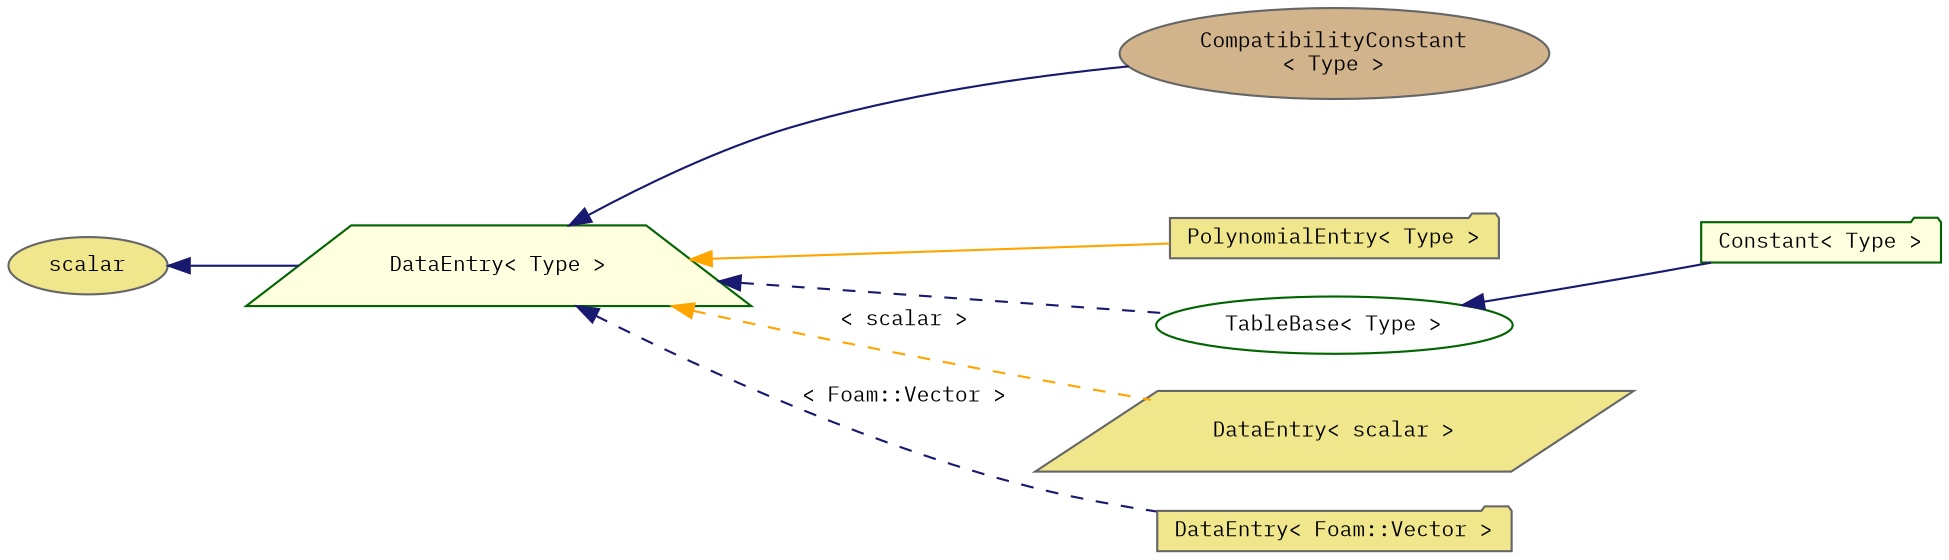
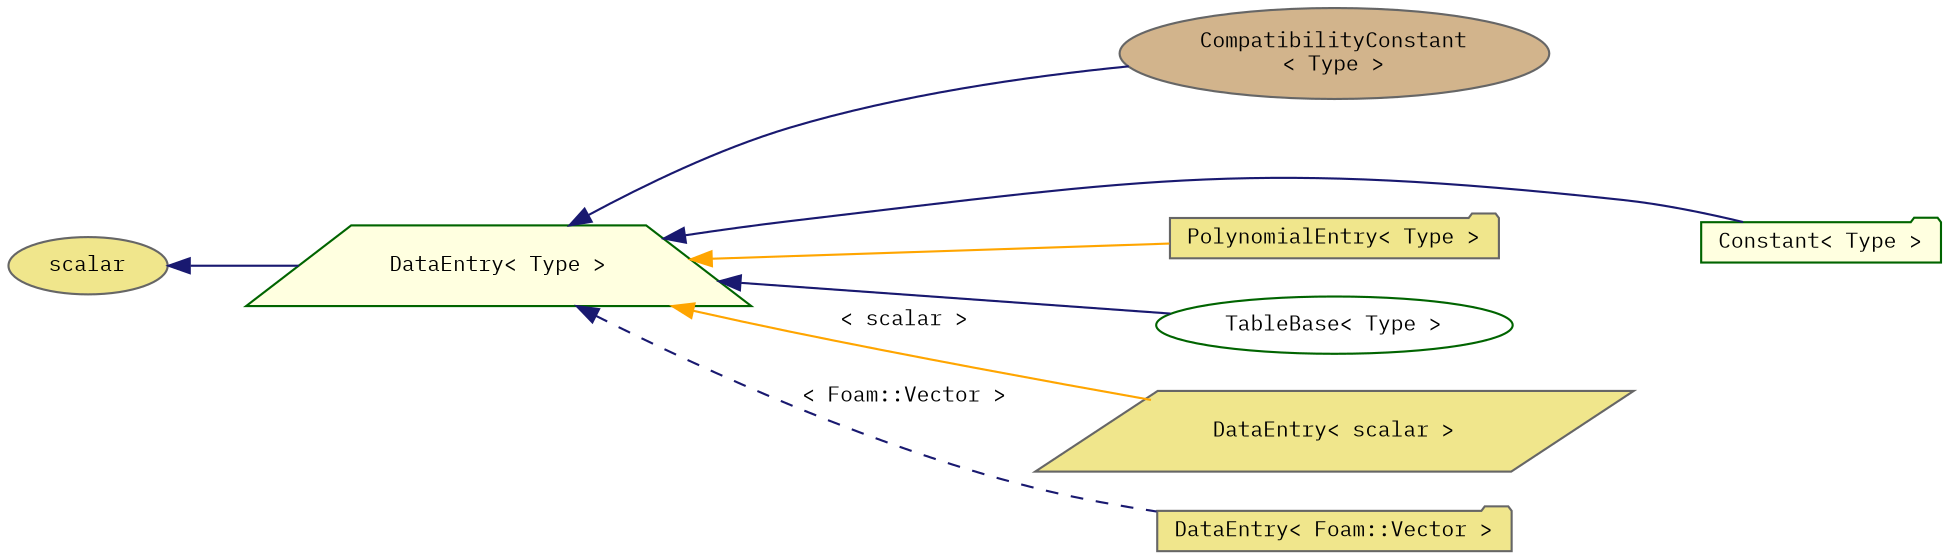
(1598, 283) -> (1214, 179)
(956, 298) -> (956, 298)
(922, 358) -> (922, 358)
